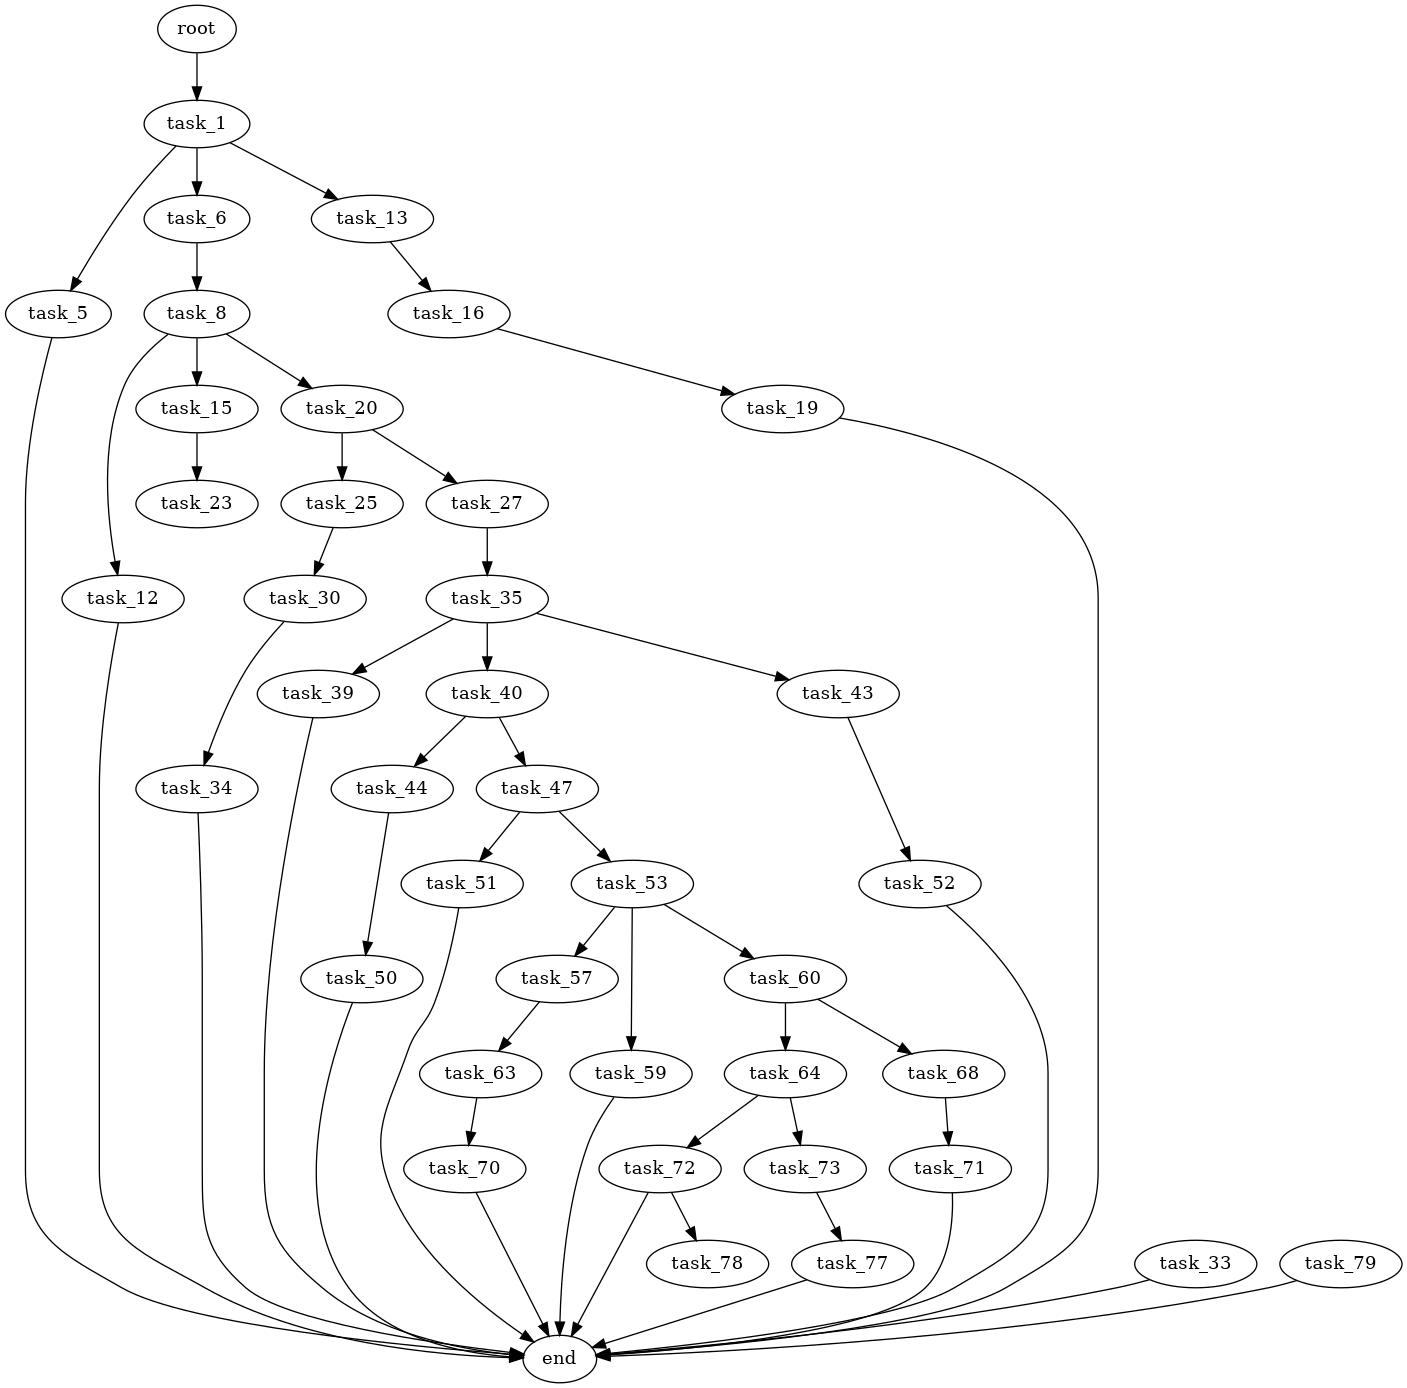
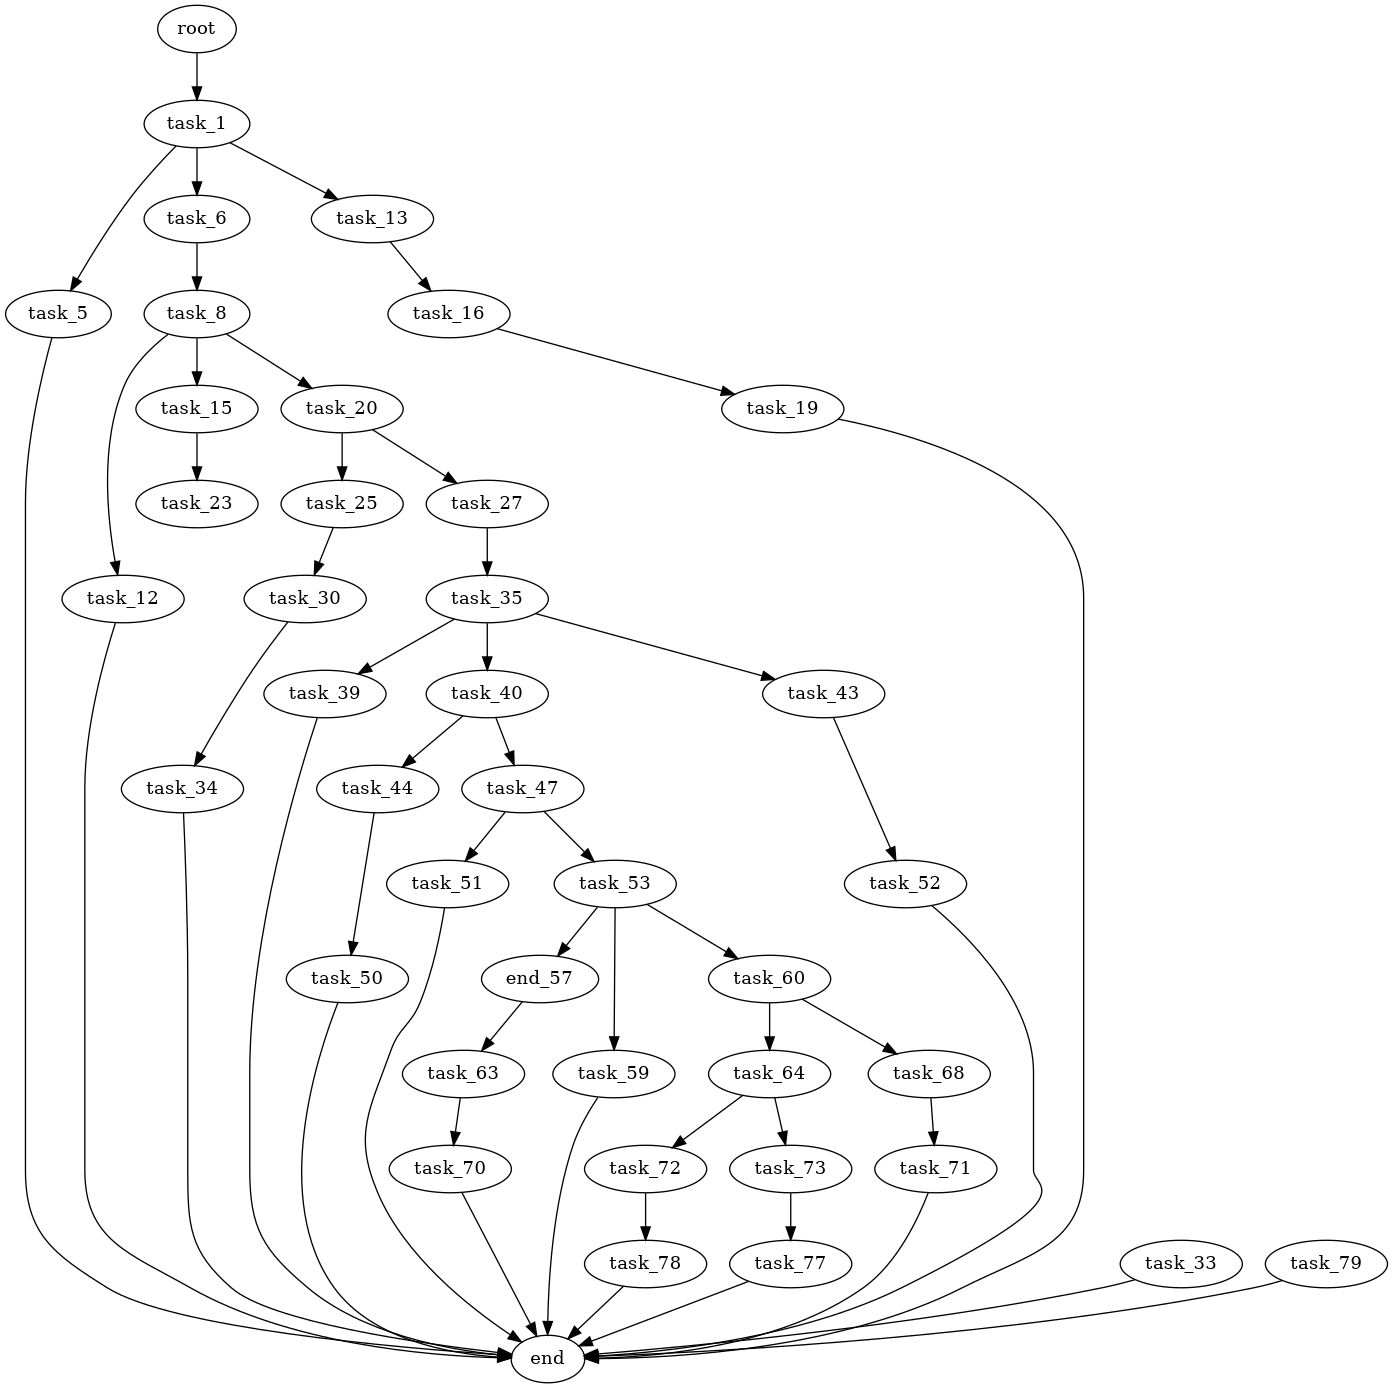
(557, 979) -> (540, 979)
(613, 1258) -> (601, 1308)
